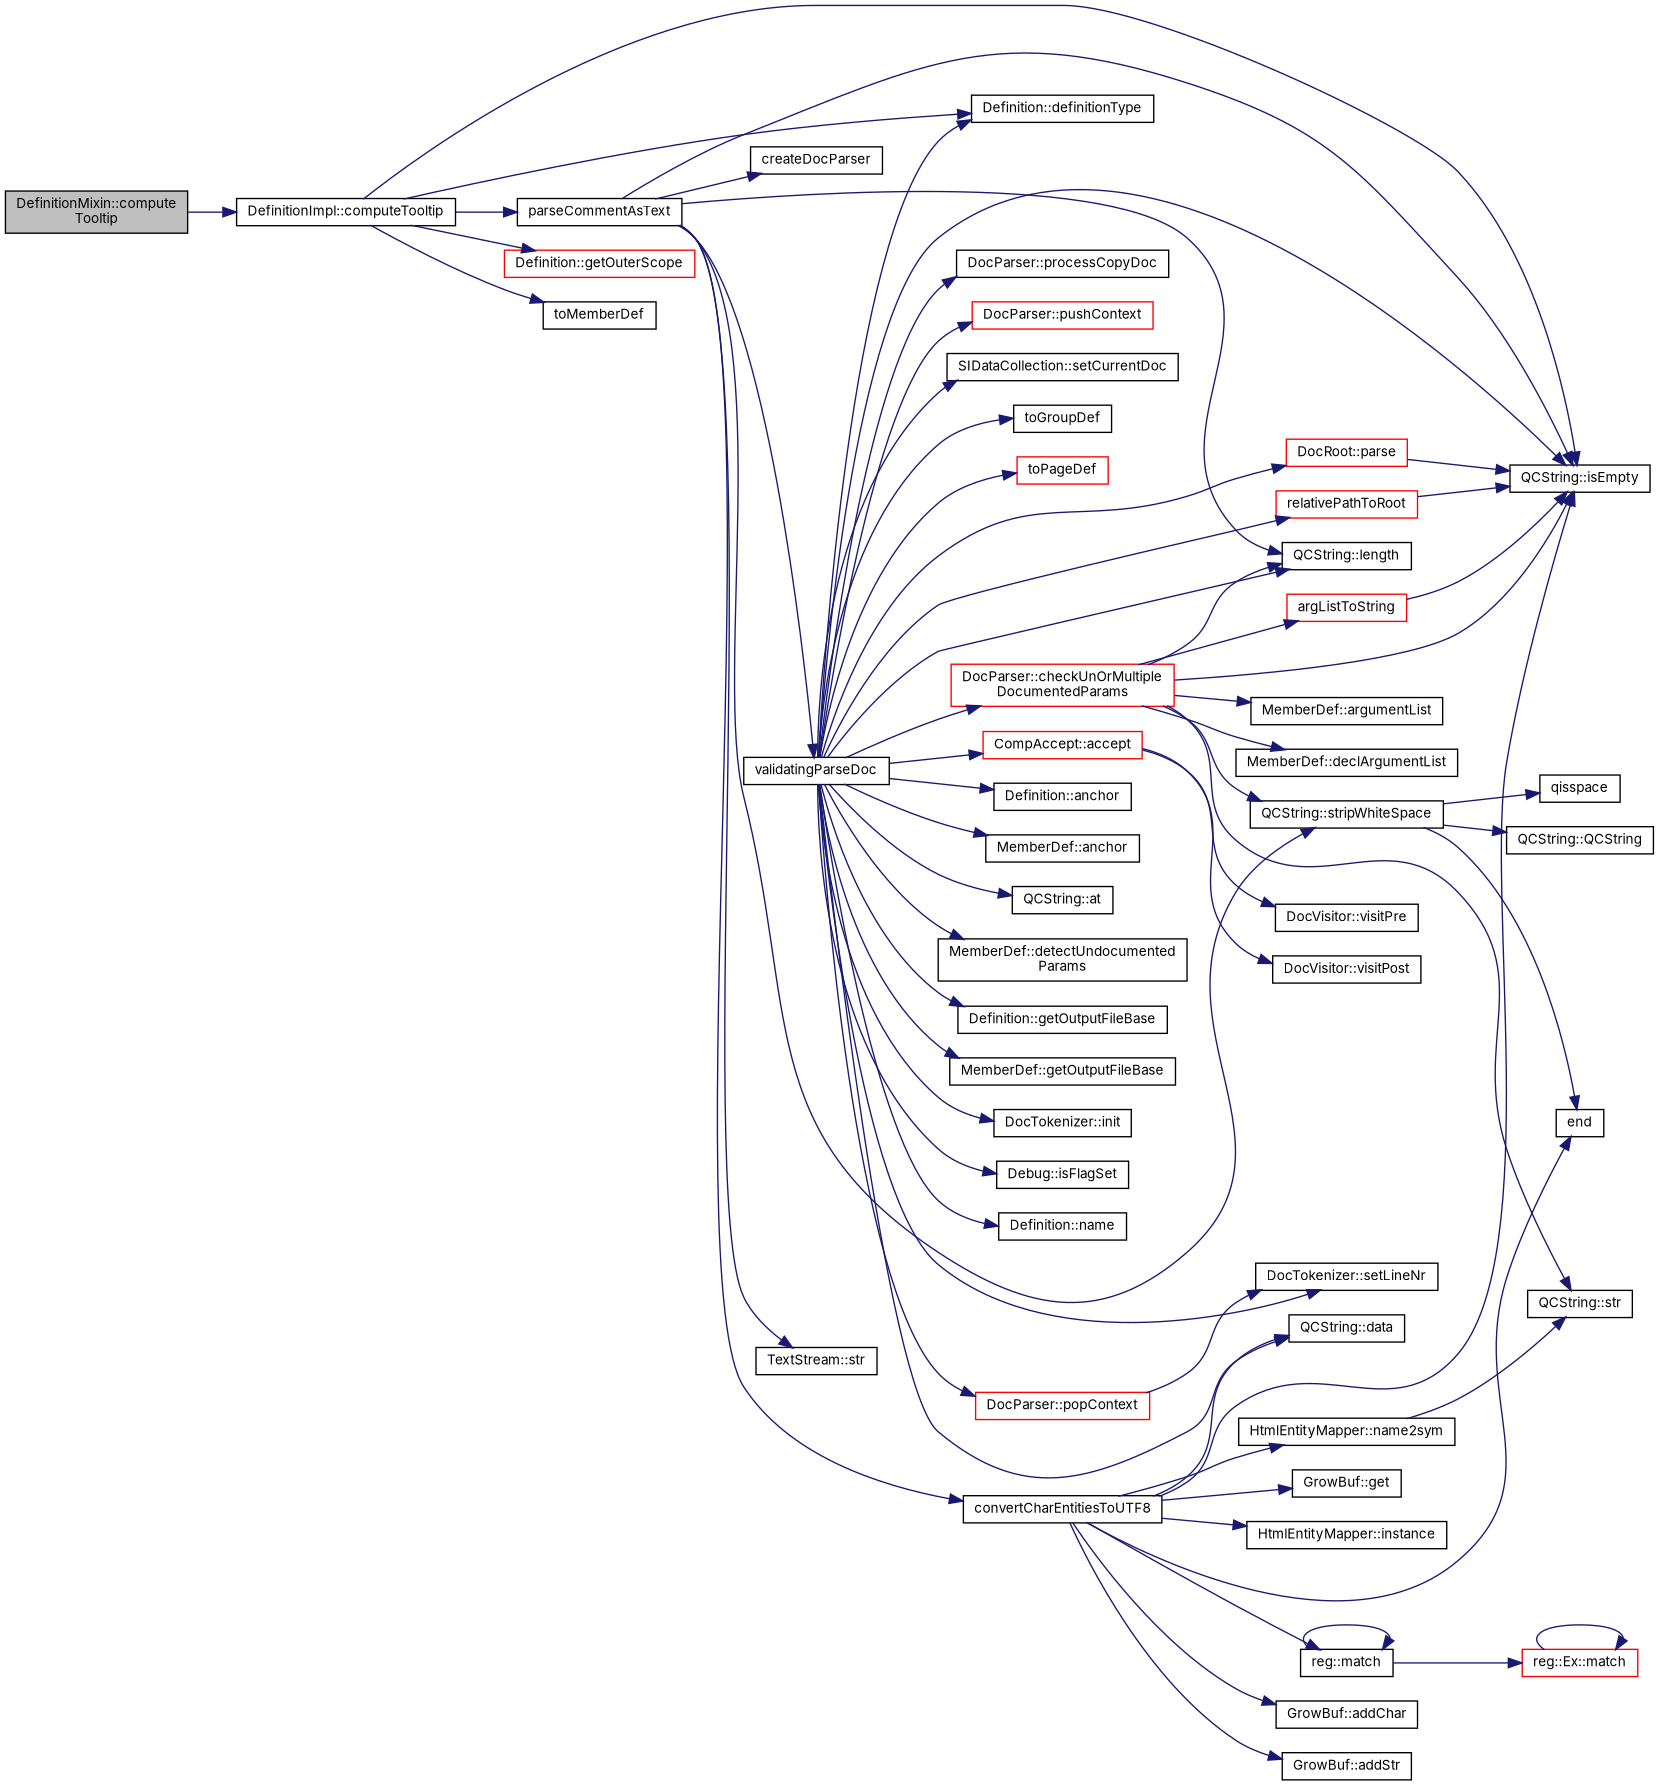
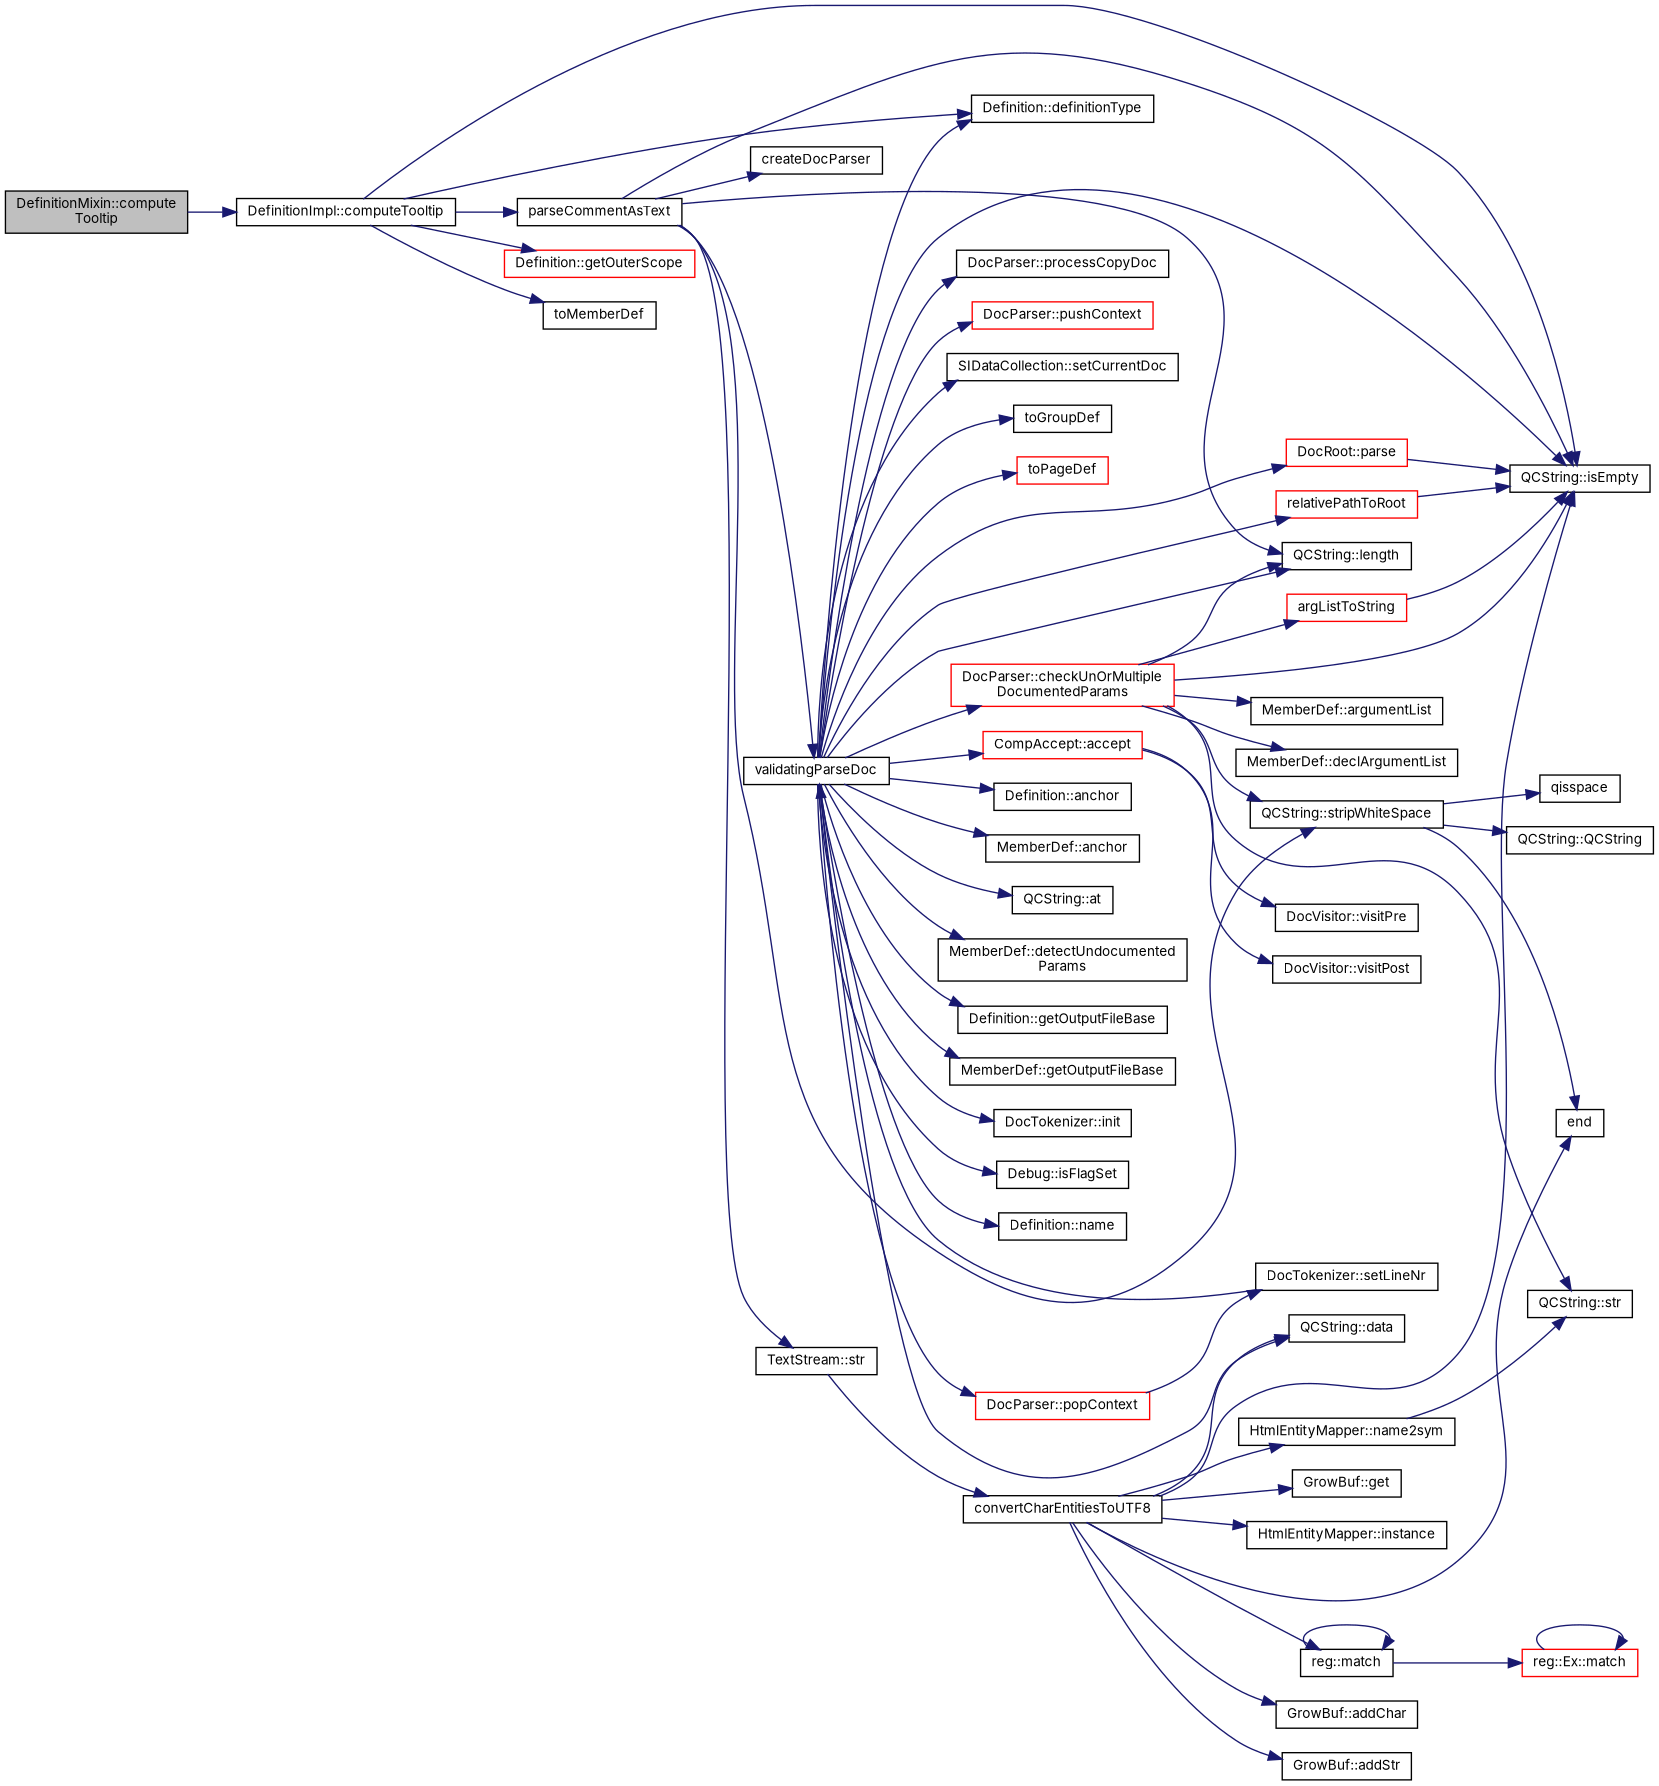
(718, 1134) -> (893, 1444)
(906, 1217) -> (903, 1185)
